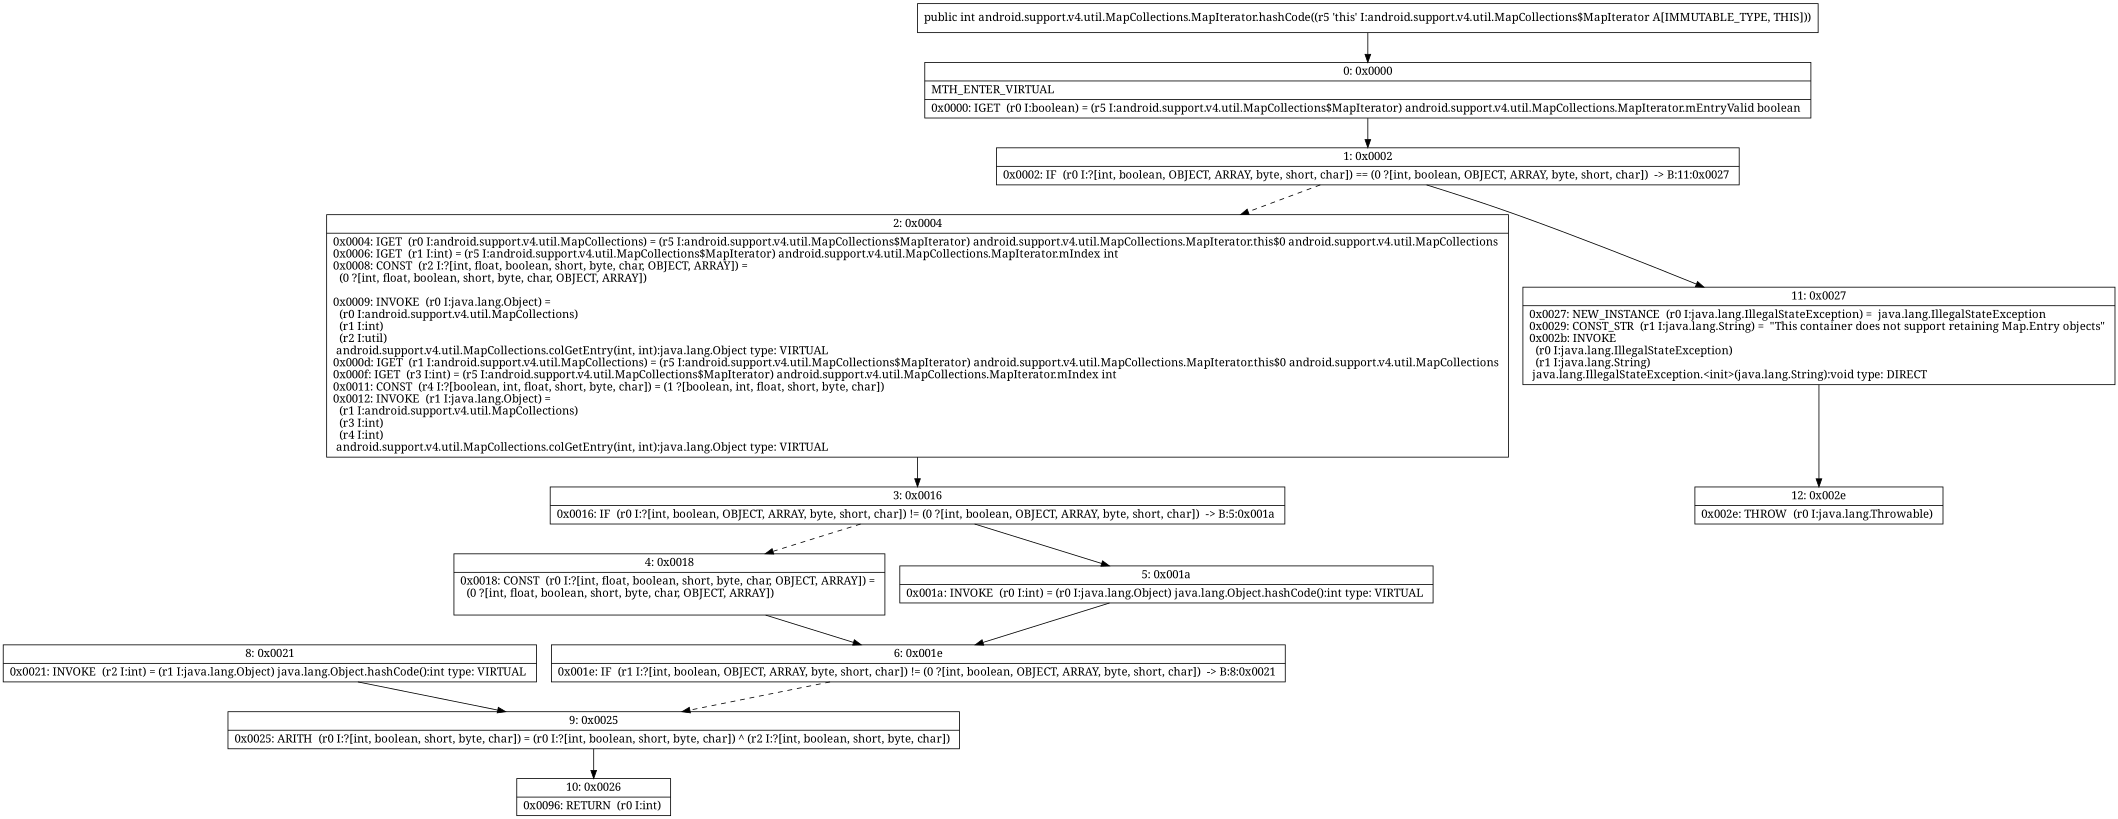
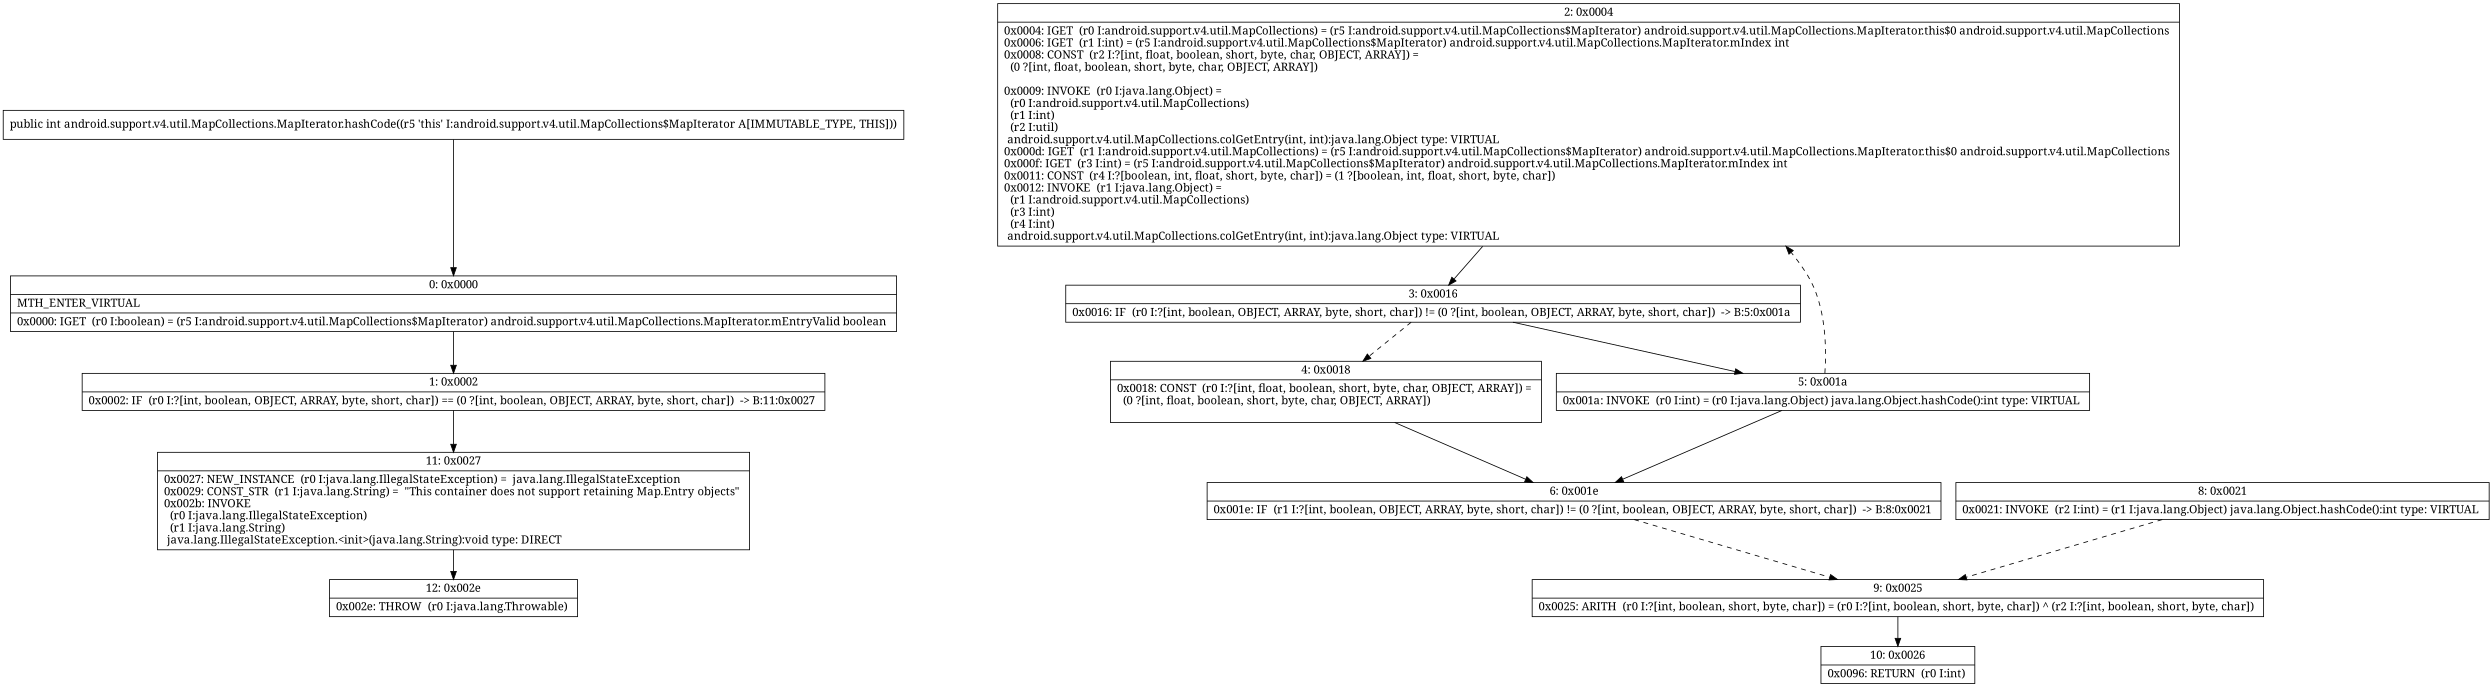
(1284, 198) -> (1821, 309)
(428, 696) -> (2064, 548)
